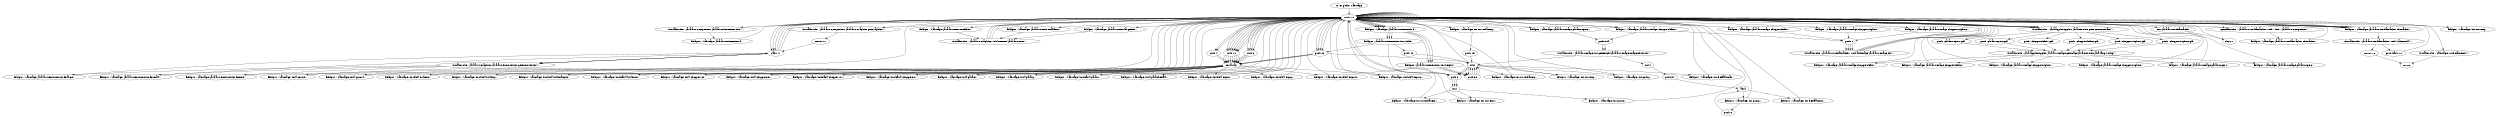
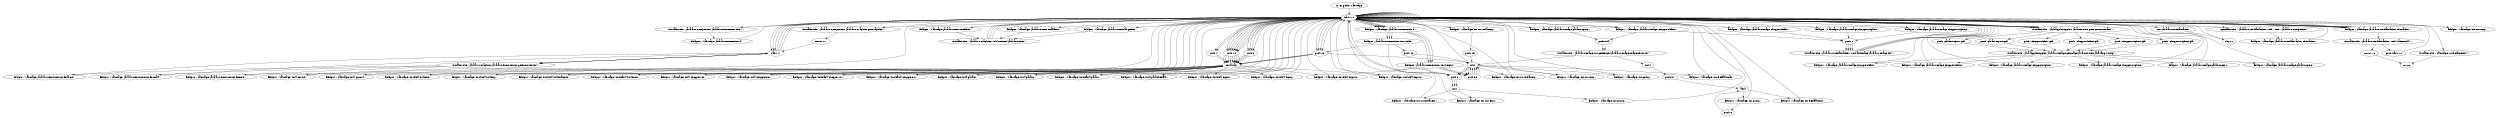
(1349, 18) -> (1349, 18)
